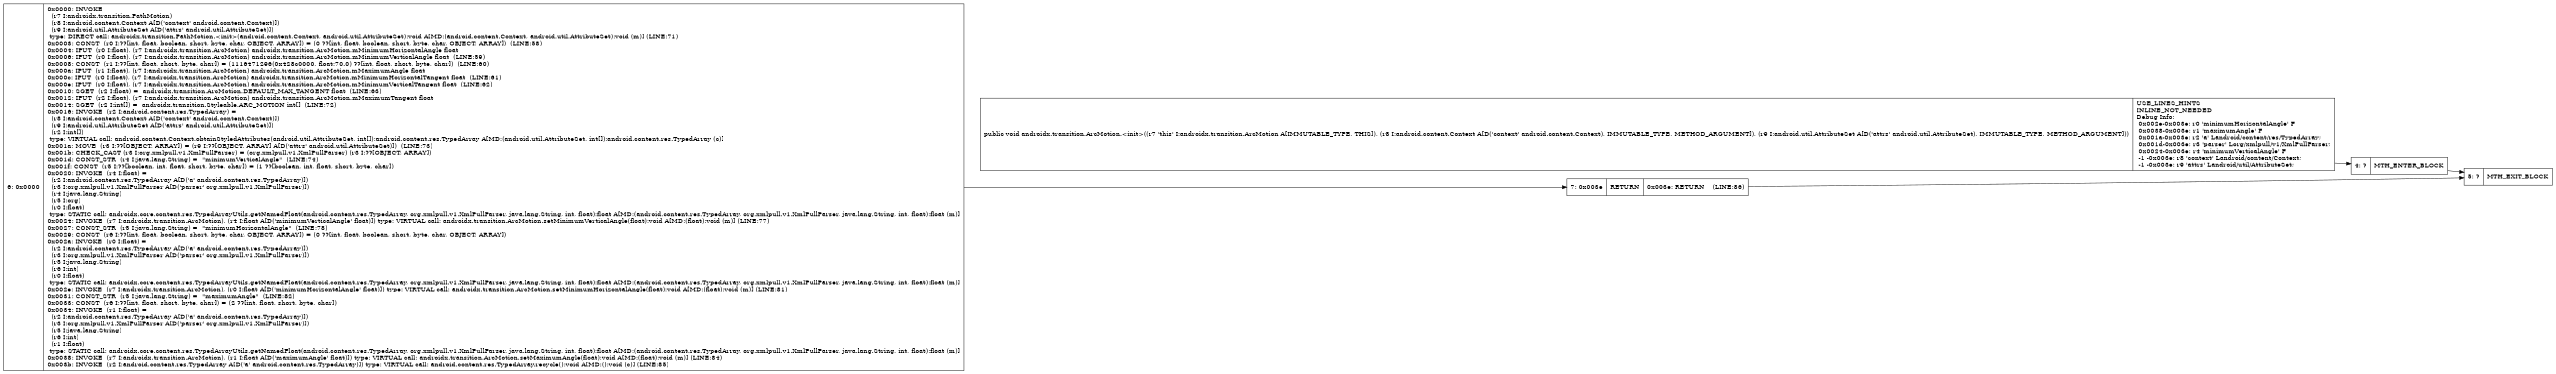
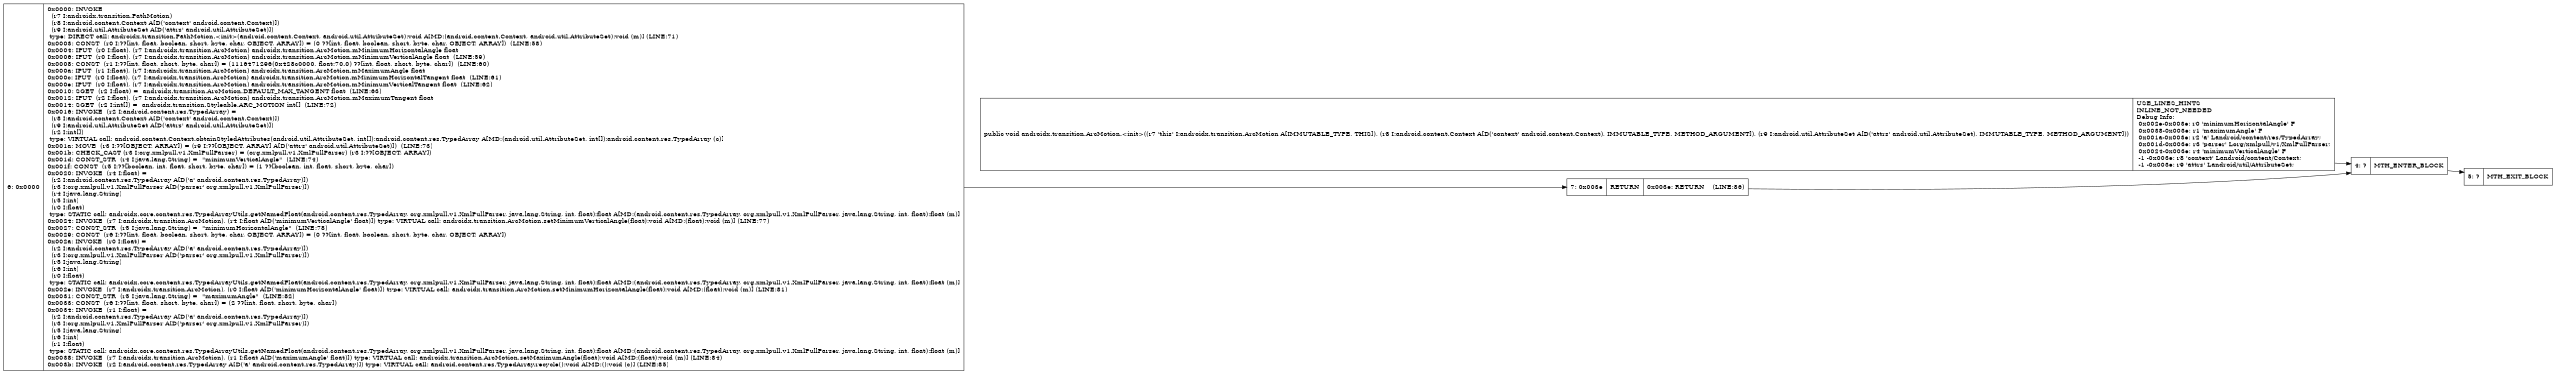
(2104, 183) -> (2048, 187)
(64, 201) -> (63, 201)
